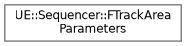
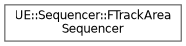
(93, 23) -> (93, 23)
